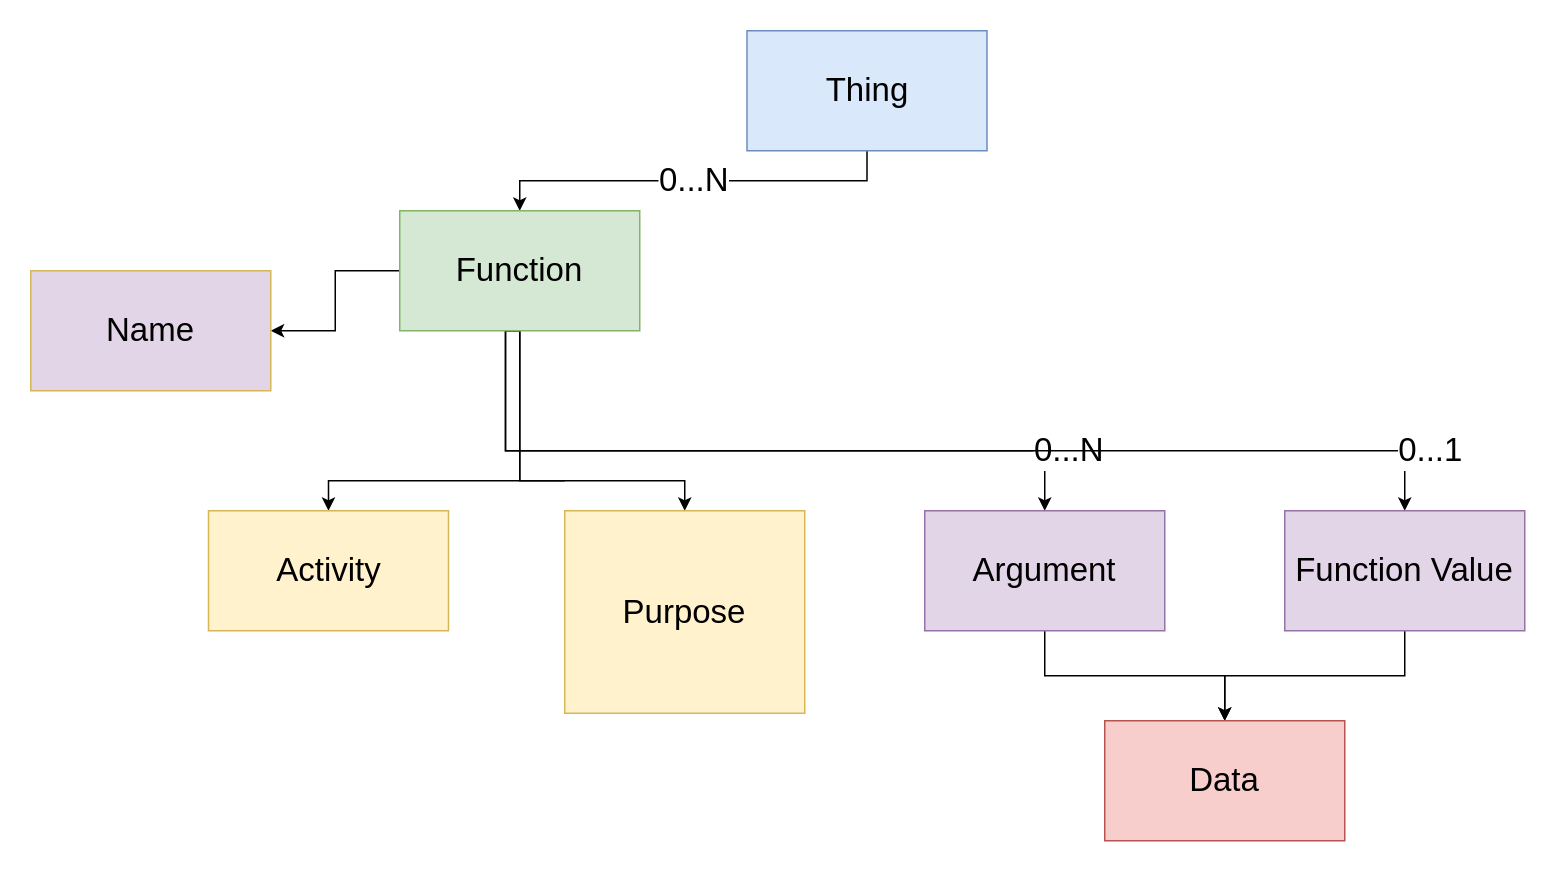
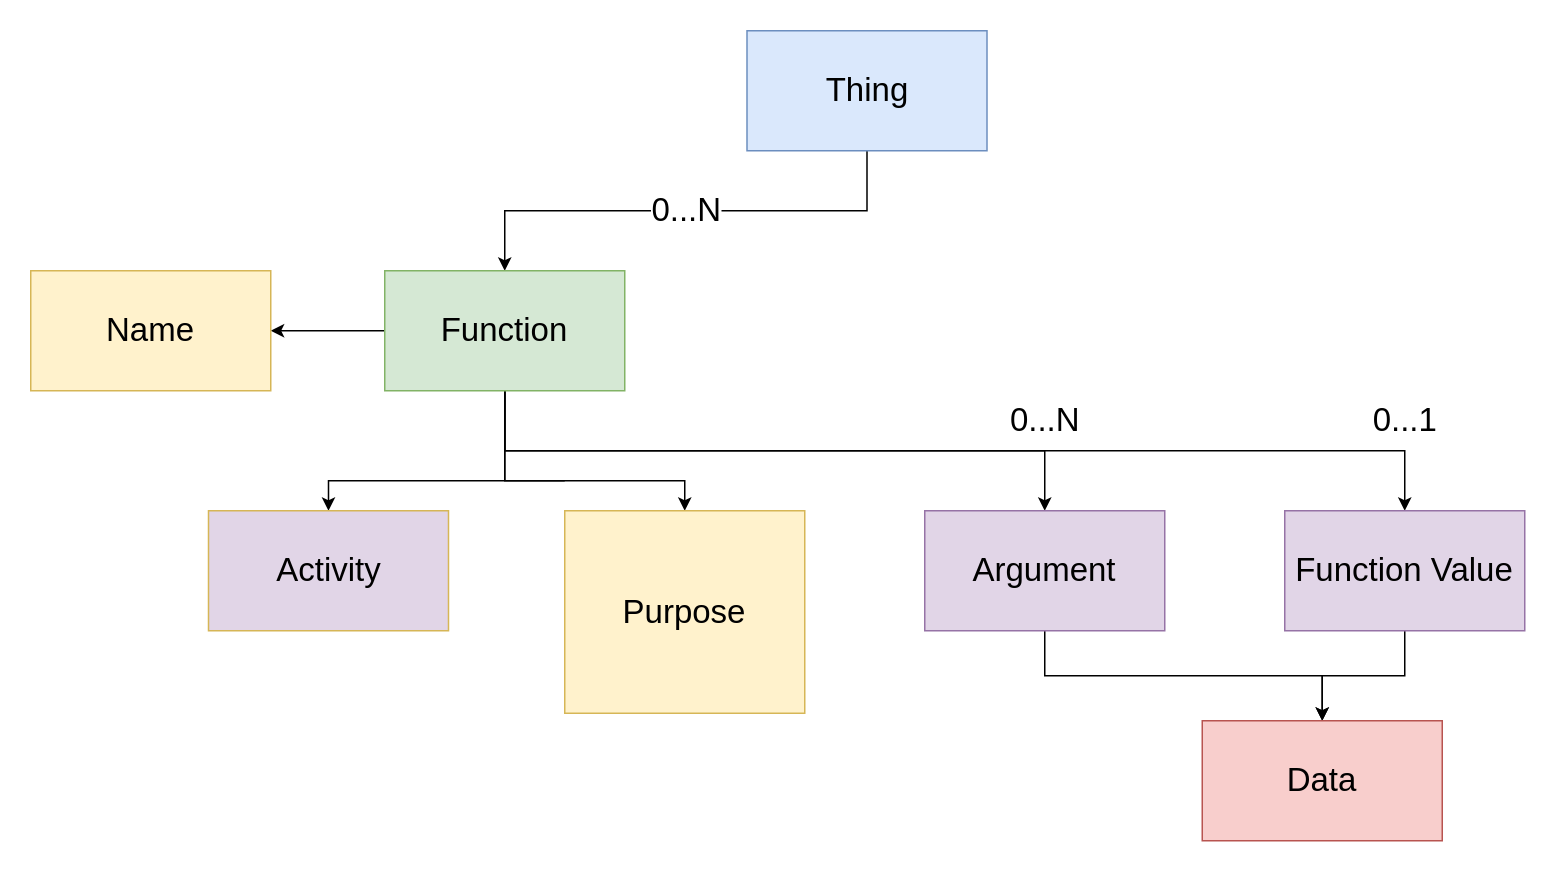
(520, 271) -> (505, 331)
(151, 331) -> (151, 331)
(329, 571) -> (329, 571)
(1225, 781) -> (1322, 781)
